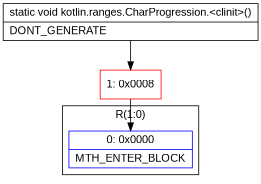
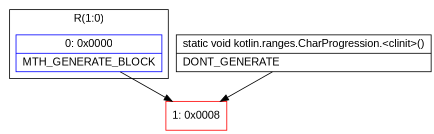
(131, 111) -> (143, 85)
(131, 158) -> (89, 62)
